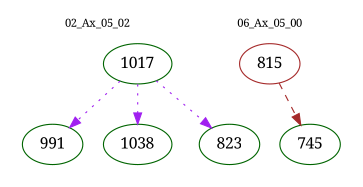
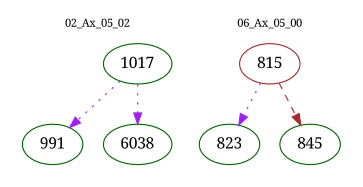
(174, 96) -> (252, 99)
(138, 144) -> (138, 144)
(310, 144) -> (310, 144)
